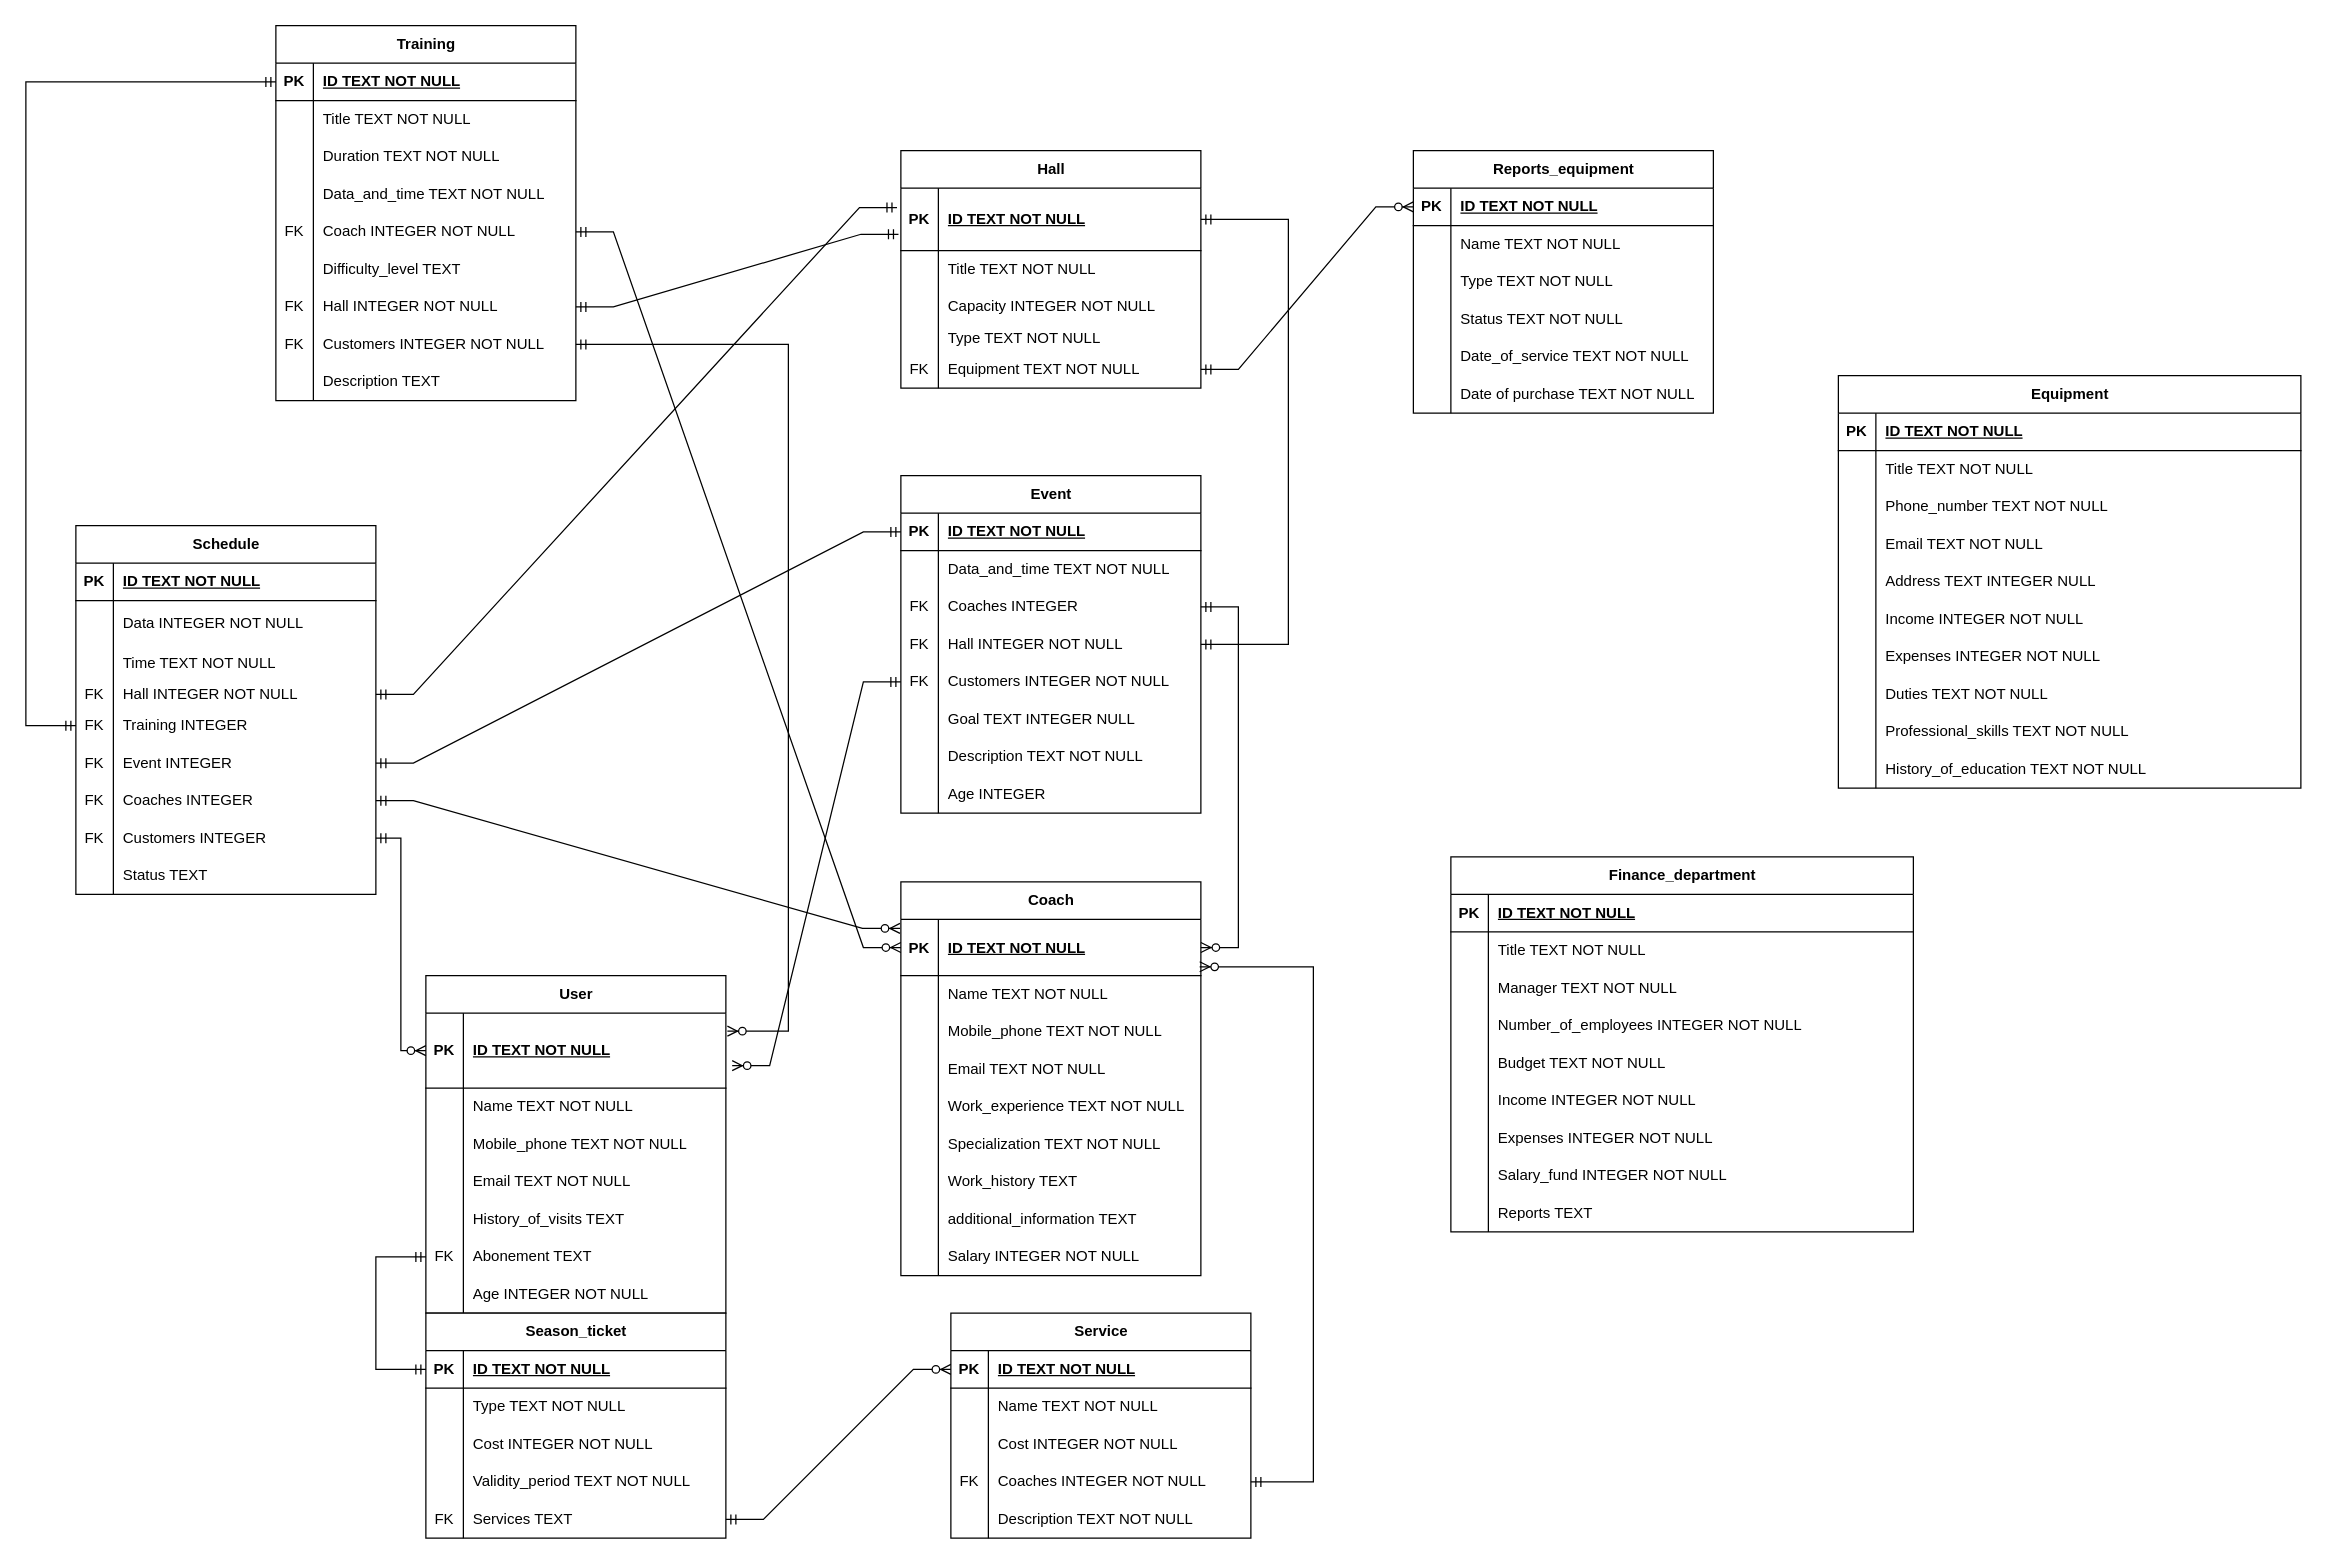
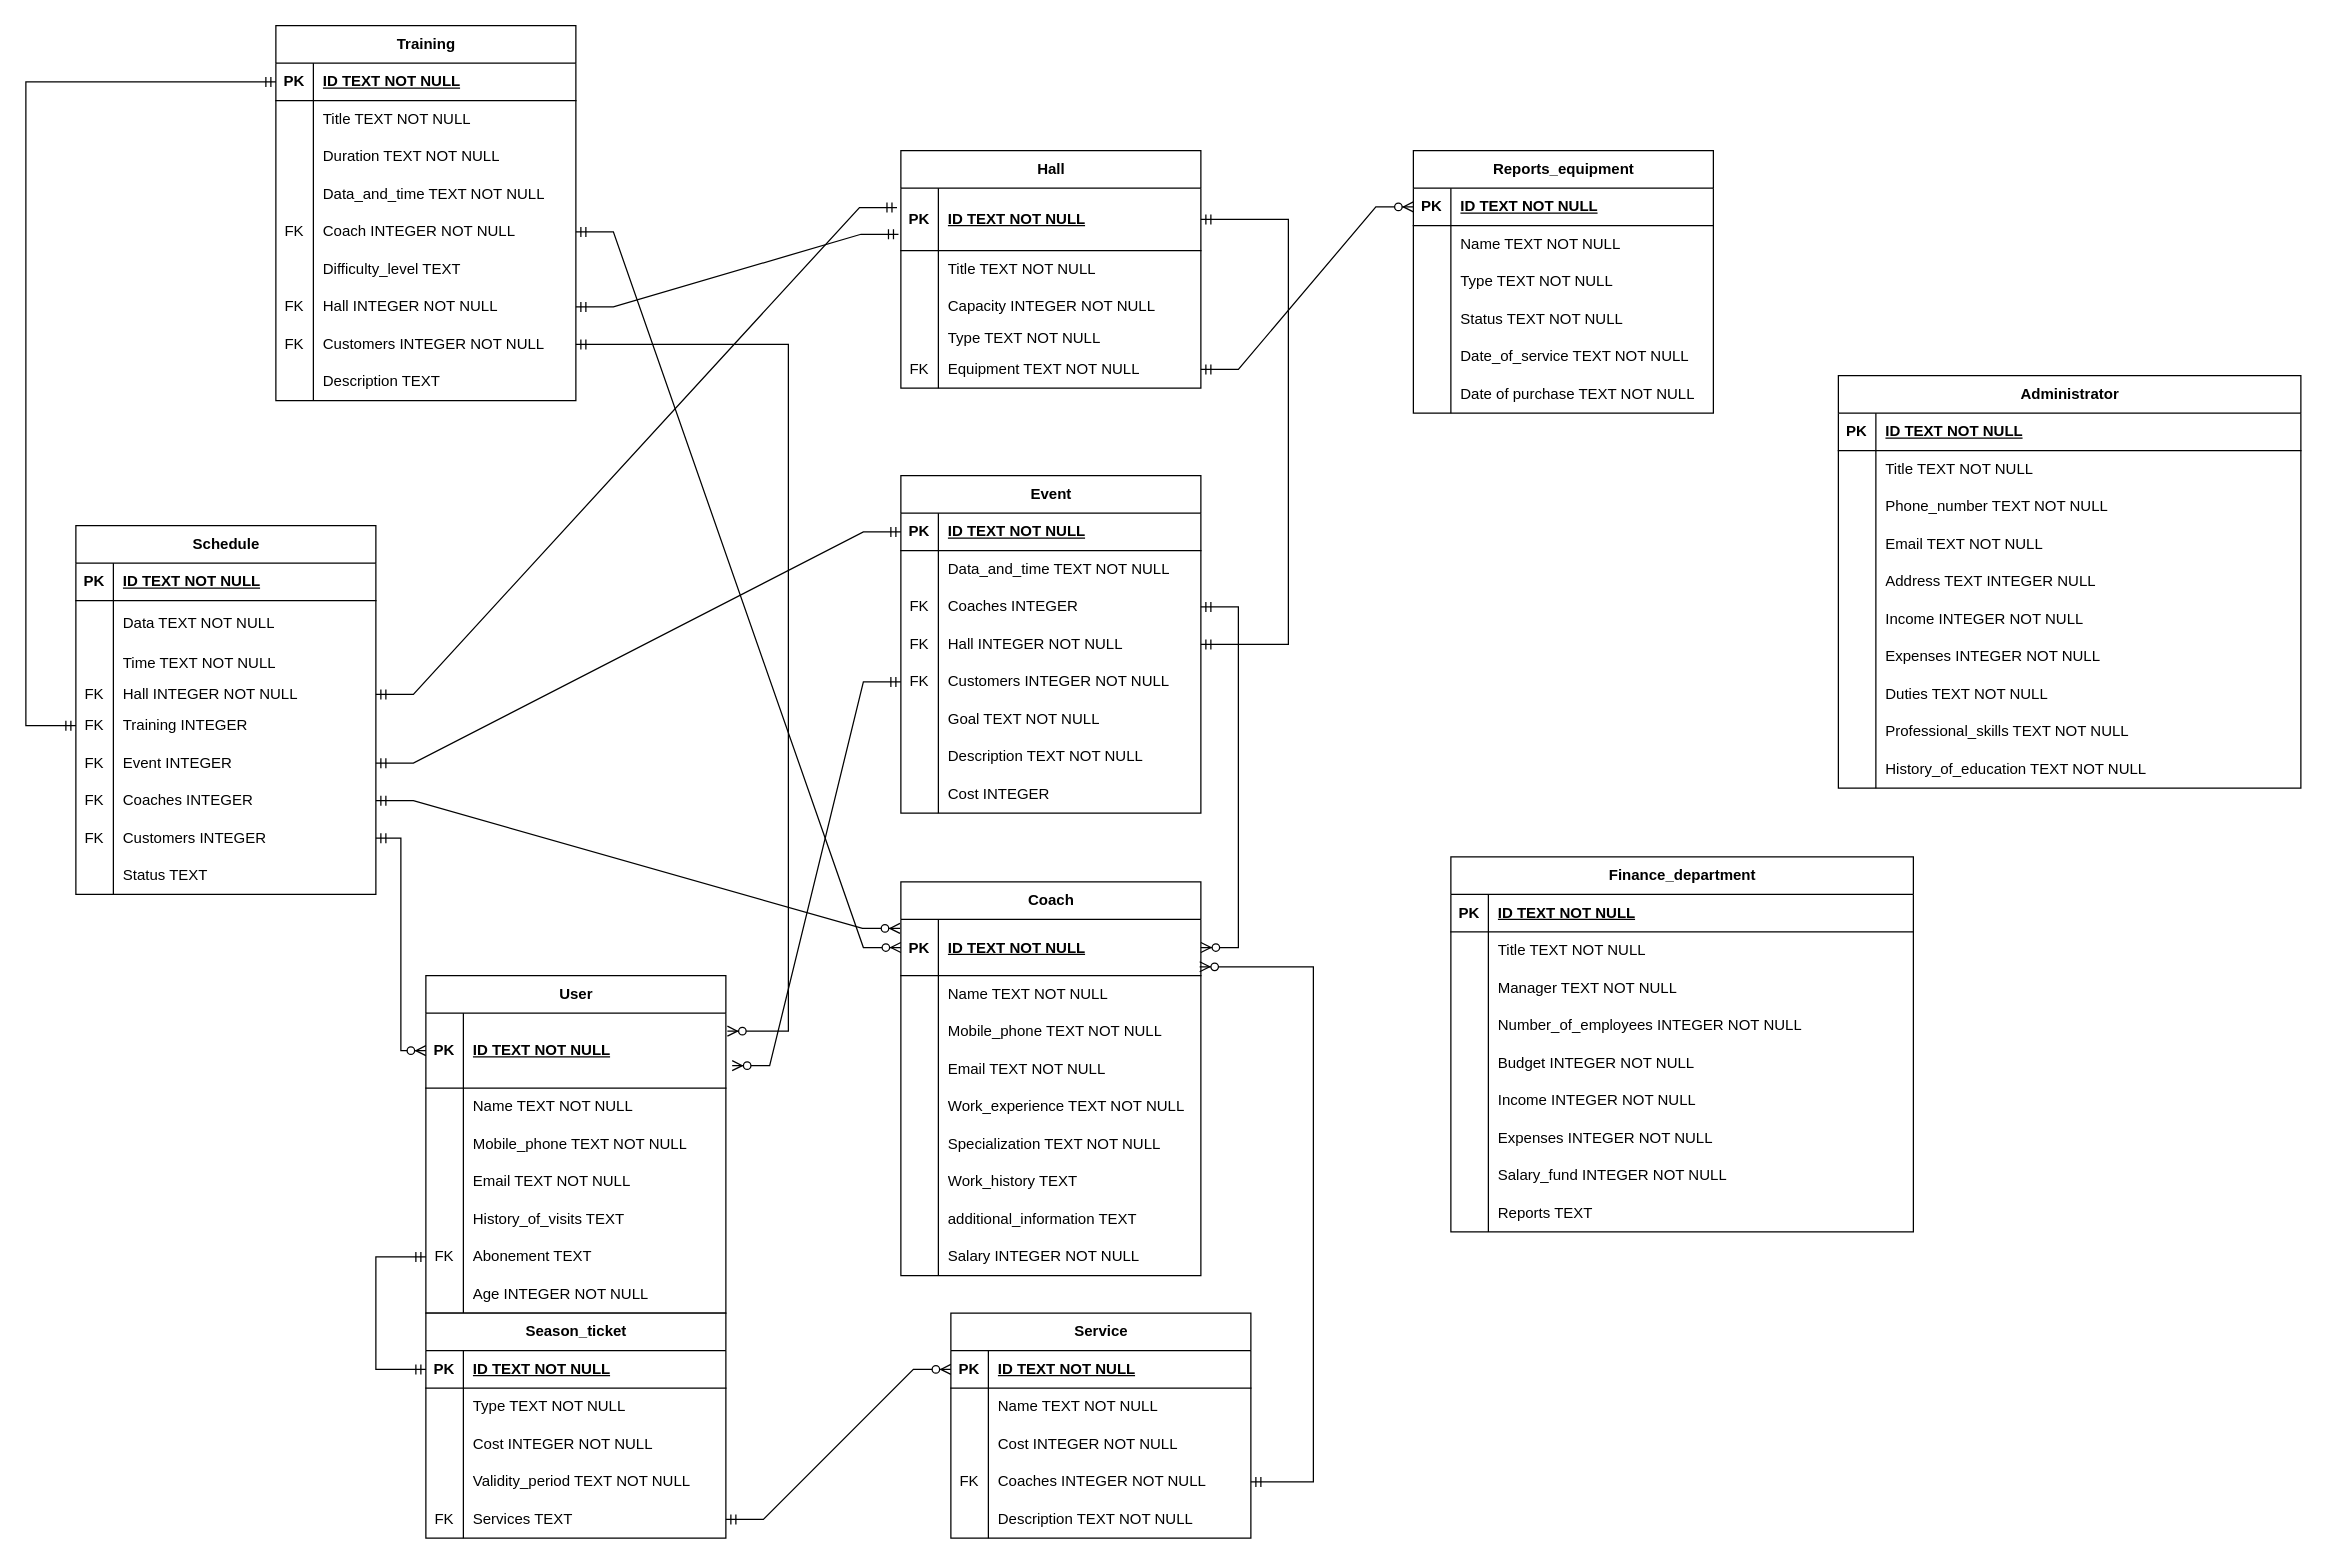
(2070, 394) -> (2070, 394)
(205, 623) -> (193, 623)
(1033, 719) -> (1016, 719)
(992, 794) -> (997, 794)
(1576, 1063) -> (1589, 1063)
